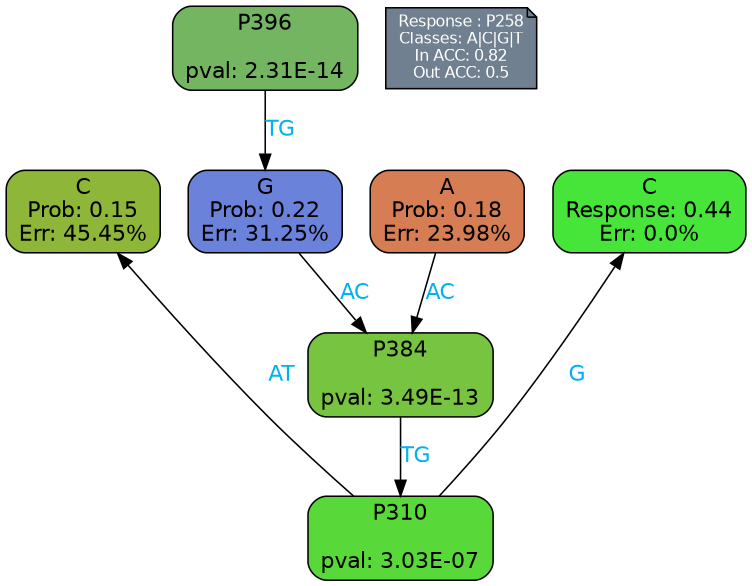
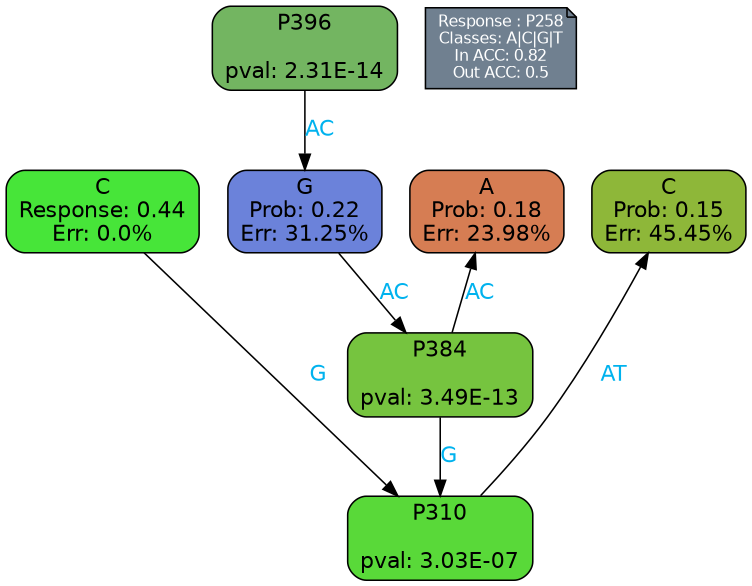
(280, 130) -> (320, 130)
(426, 285) -> (461, 301)
(532, 385) -> (265, 369)
(415, 457) -> (449, 457)
